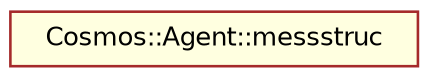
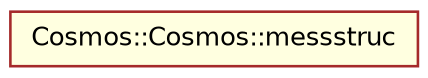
(214, 39) -> (214, 39)
